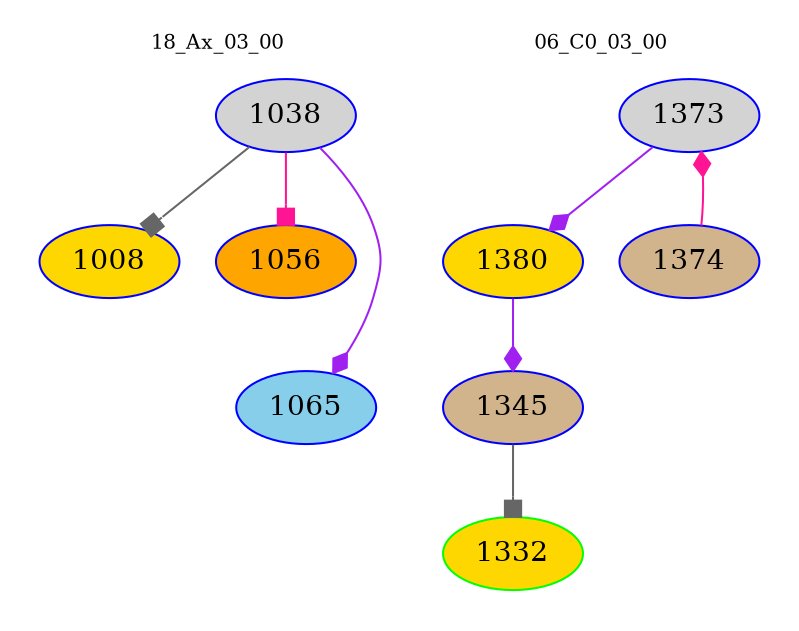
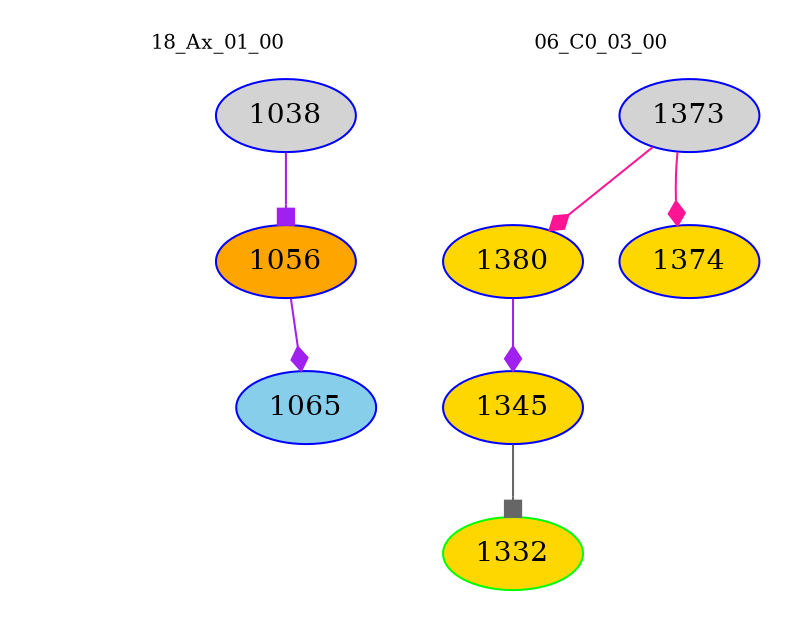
(218, 44) -> (218, 44)
(286, 179) -> (286, 179)
(611, 181) -> (611, 181)
(703, 201) -> (676, 176)
(379, 245) -> (294, 323)
(110, 262) -> none
(689, 262) -> (689, 262)
(513, 408) -> (513, 408)
